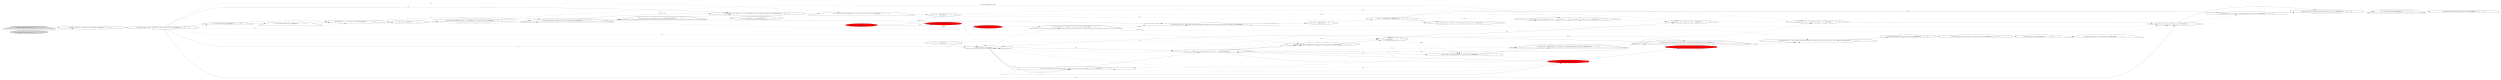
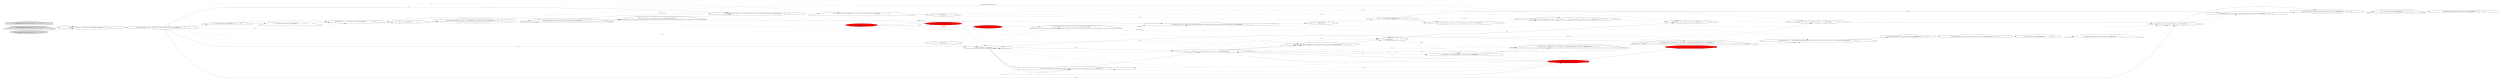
(757, 18) -> none
none -> (29, 23)
